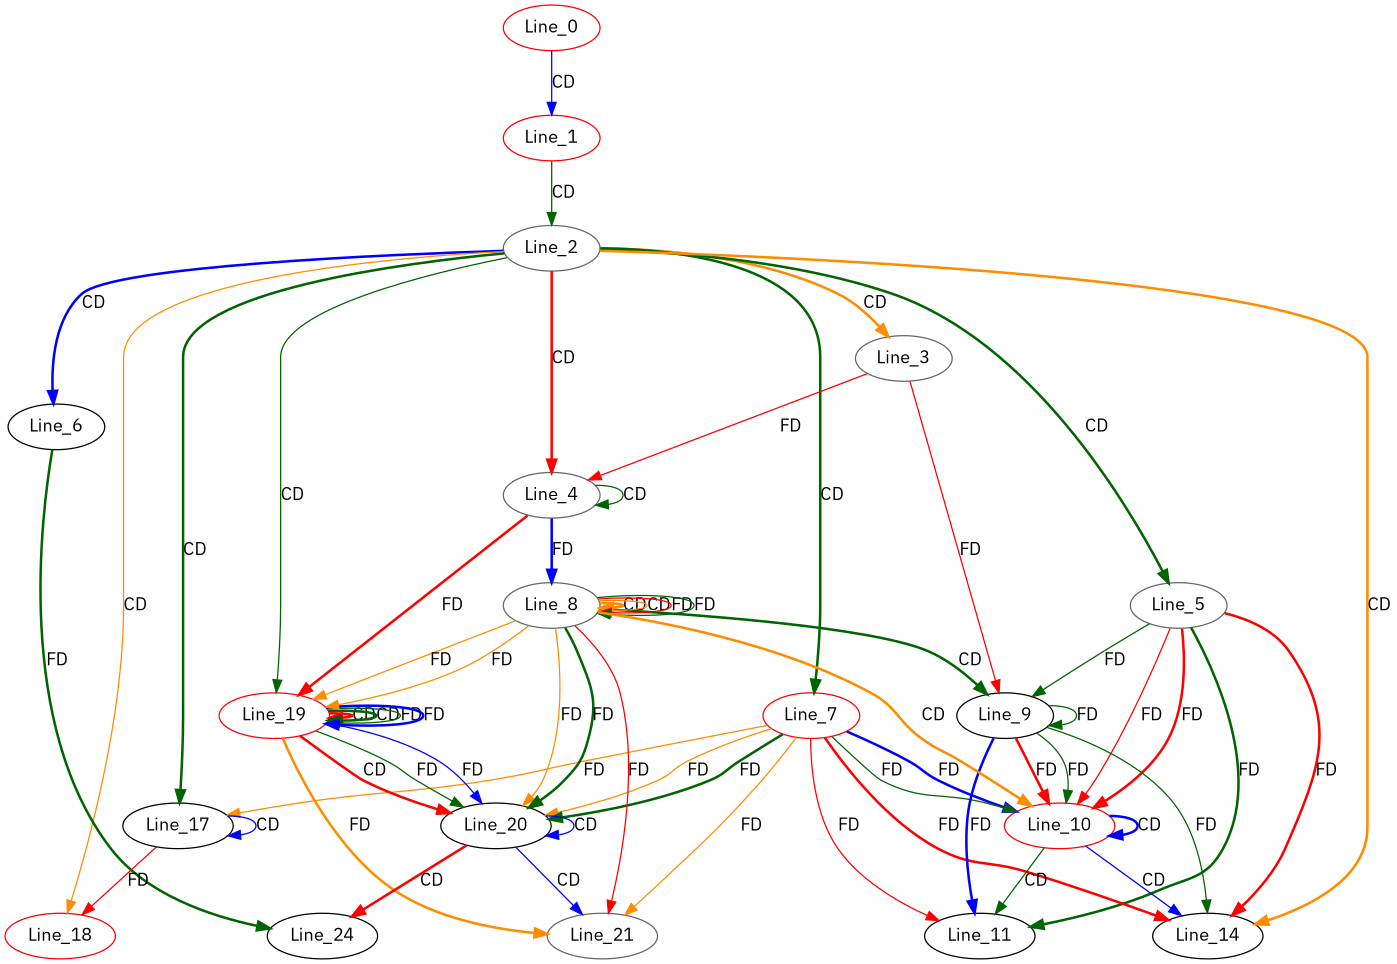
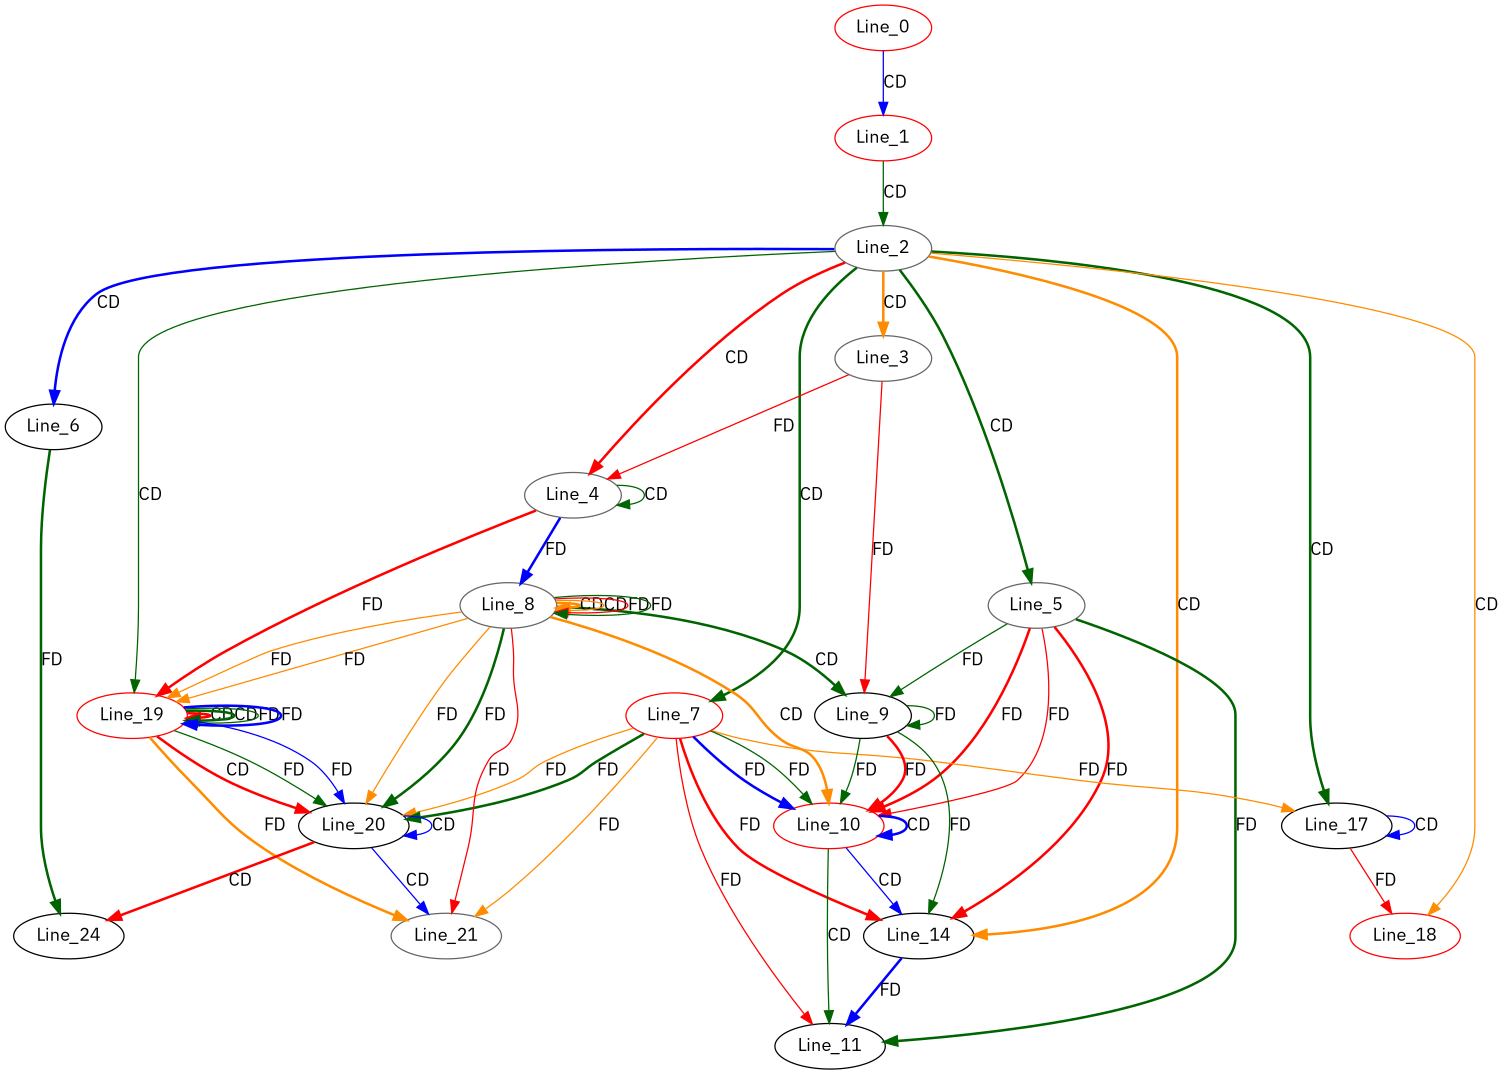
(968, 817) -> (879, 986)
